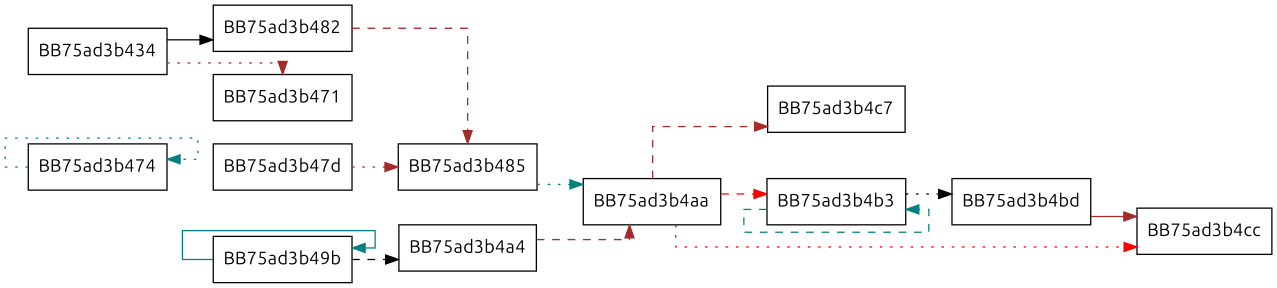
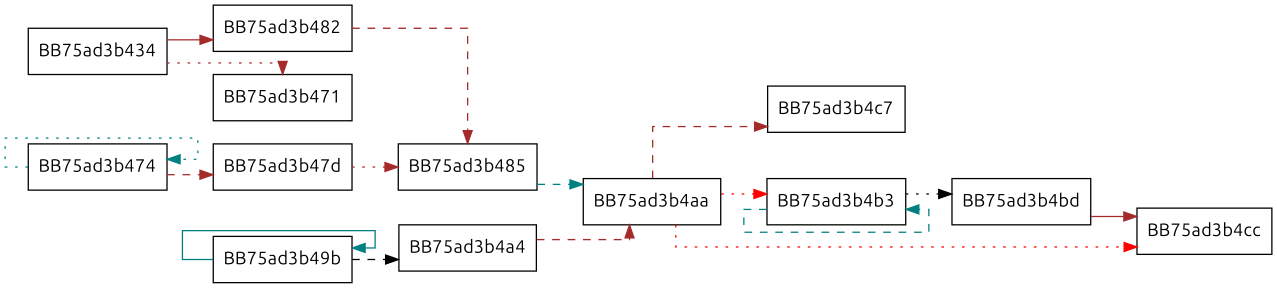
(184, 40) -> (184, 40)
none -> (184, 175)
(554, 184) -> (554, 184)
(738, 194) -> (738, 194)
